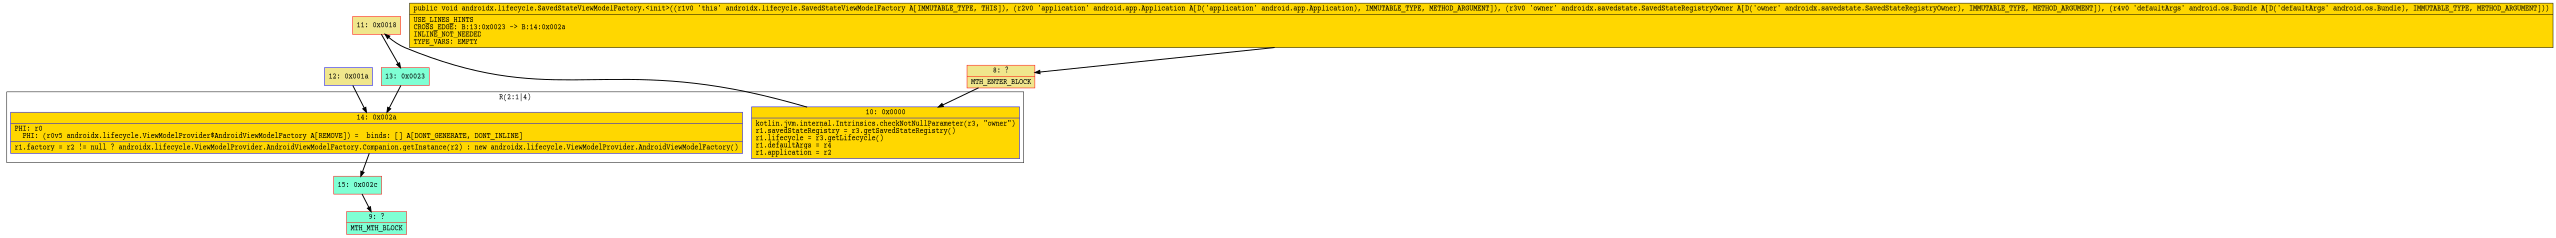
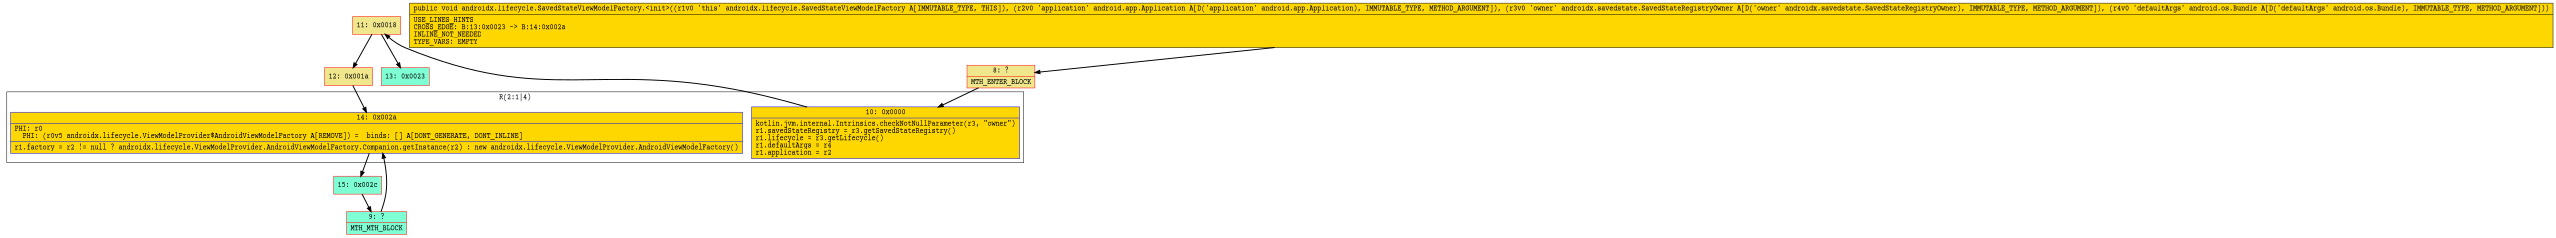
none -> (364, 49)
(349, 77) -> (349, 77)
(395, 97) -> (387, 185)
